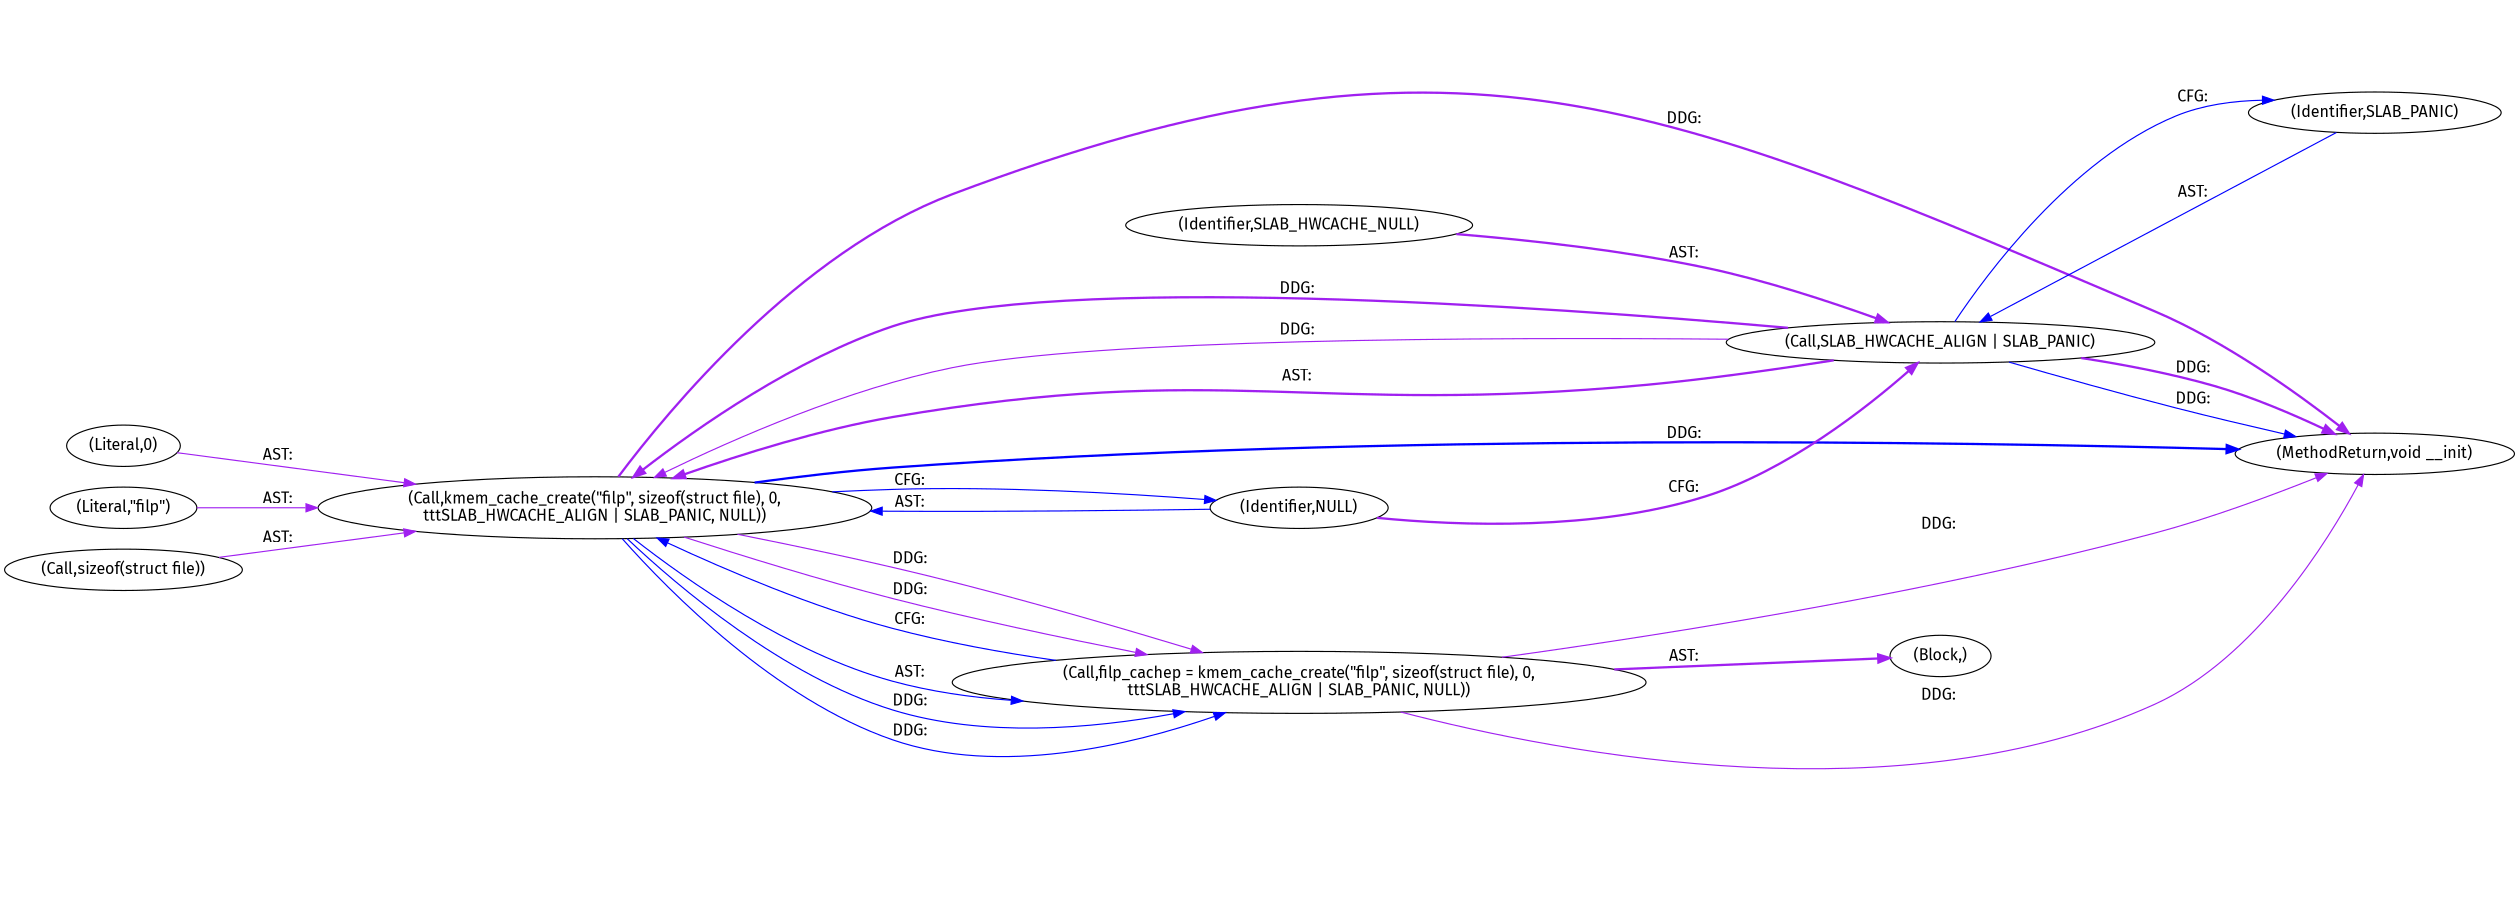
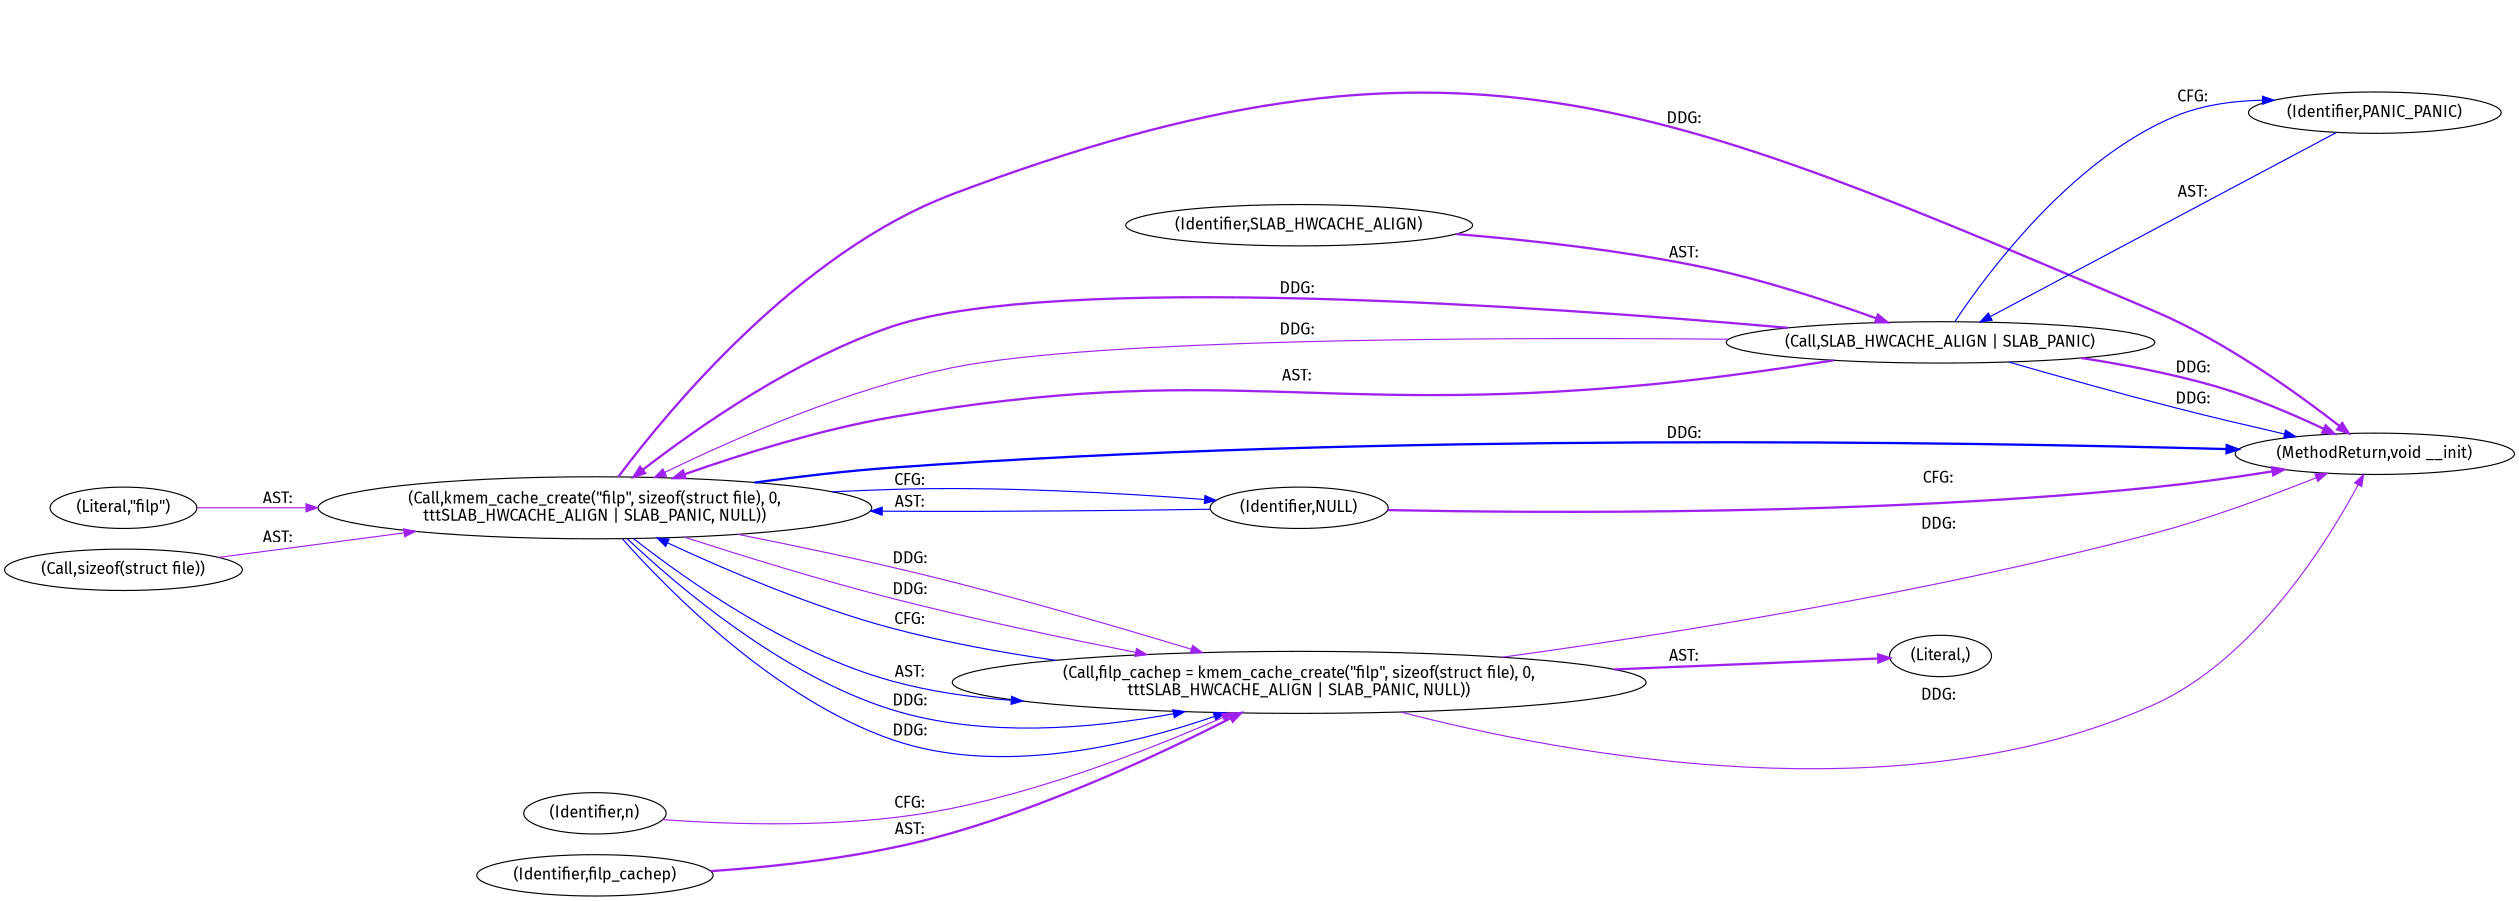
(2375, 113) -> (2375, 113)
(1299, 225) -> (1299, 225)
(123, 446) -> none
(1662, 508) -> (1831, 508)
(1941, 656) -> (1941, 656)
none -> (595, 813)
none -> (595, 875)
